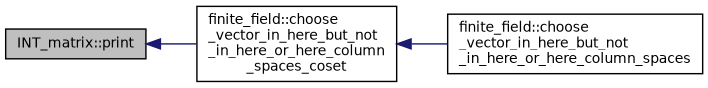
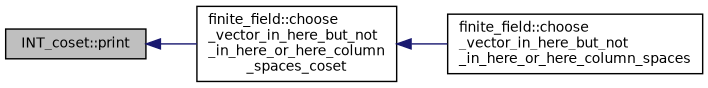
(76, 44) -> (76, 44)
